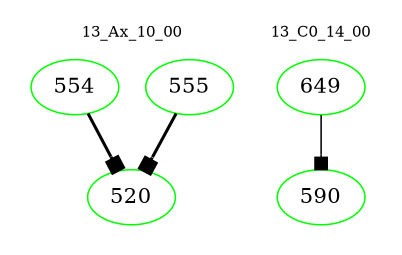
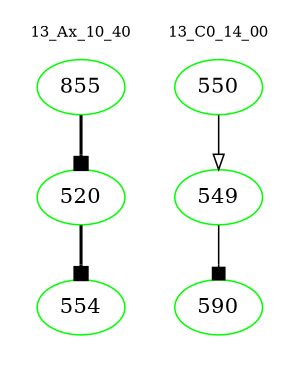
(132, 33) -> (81, 33)
(190, 87) -> (81, 87)
none -> (219, 87)
(321, 87) -> (219, 197)
(99, 135) -> (81, 245)
